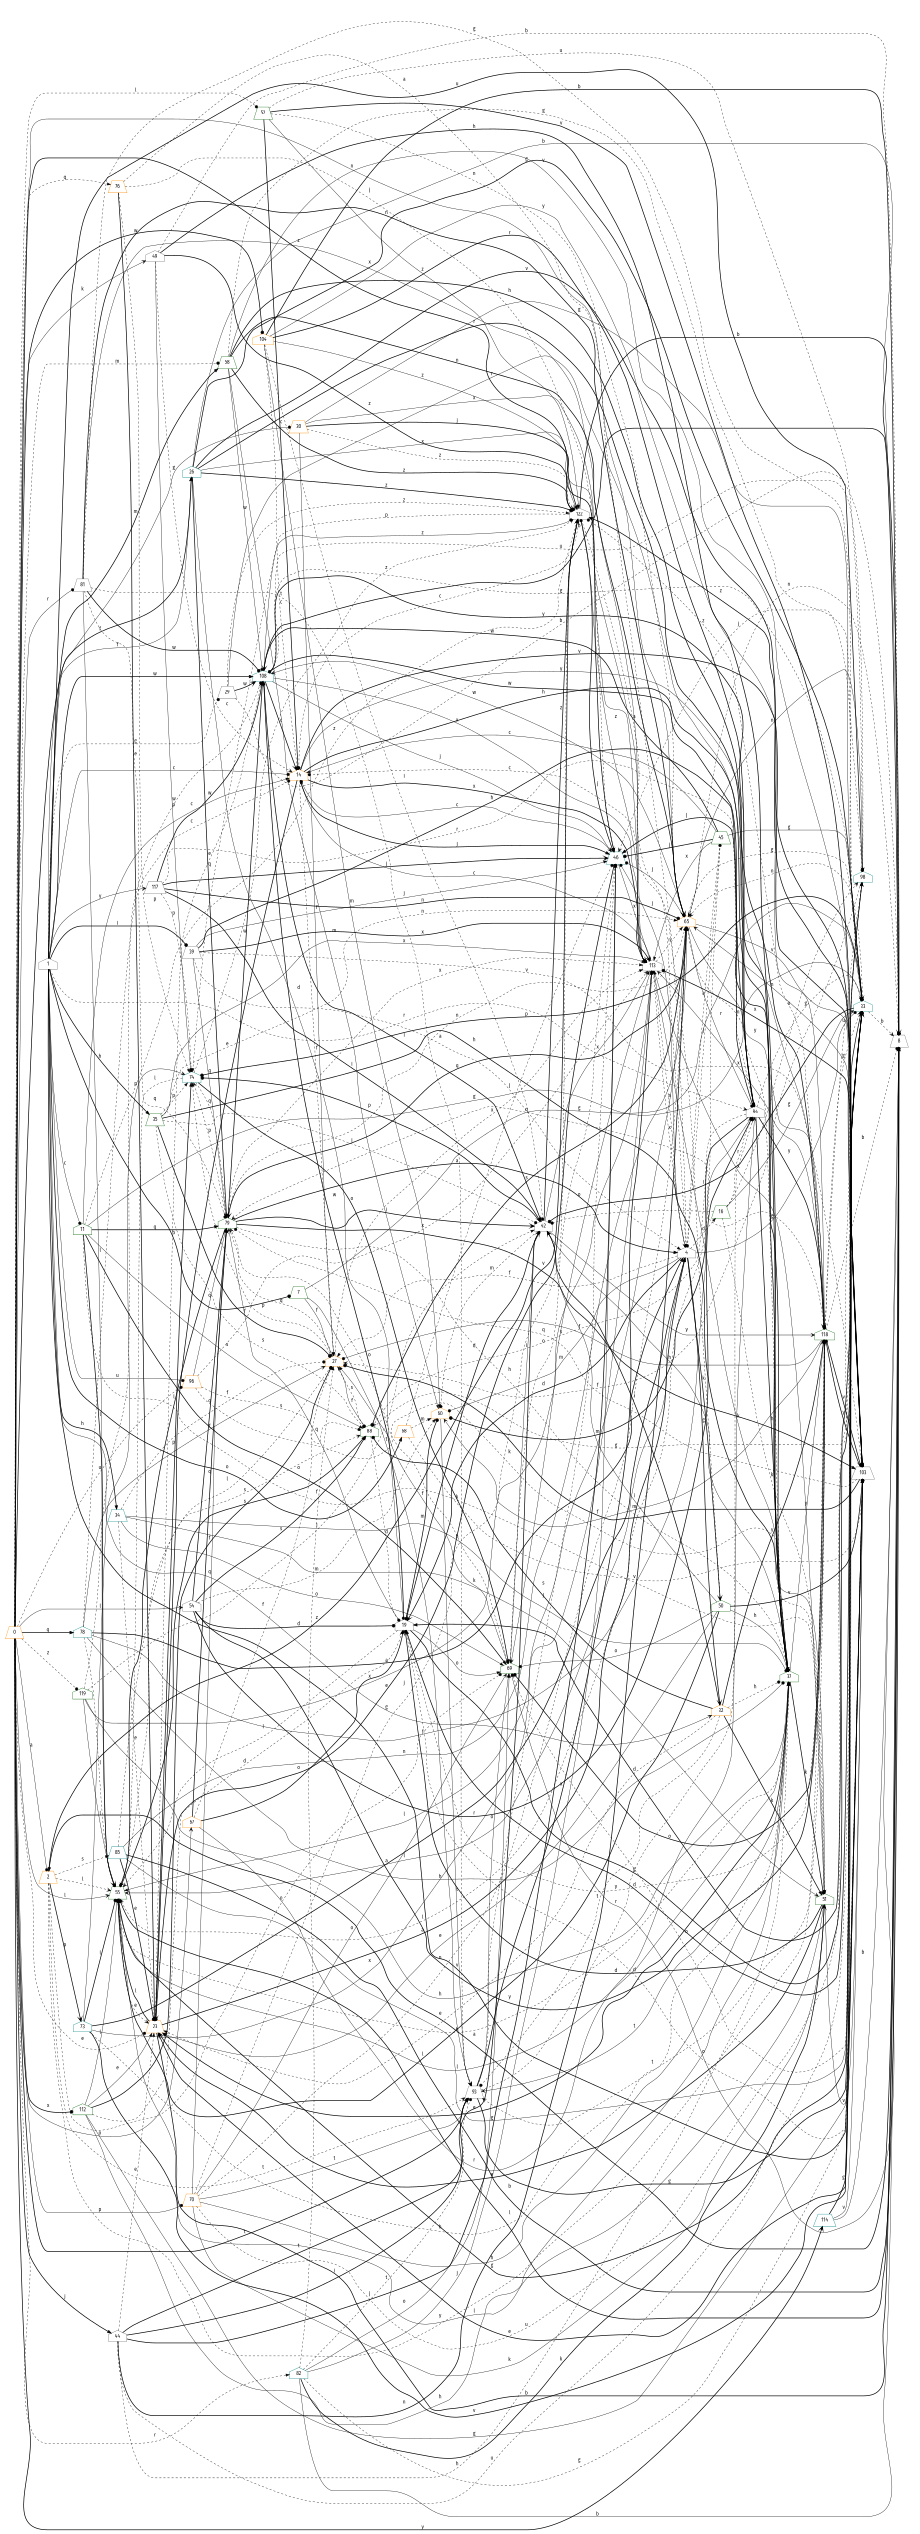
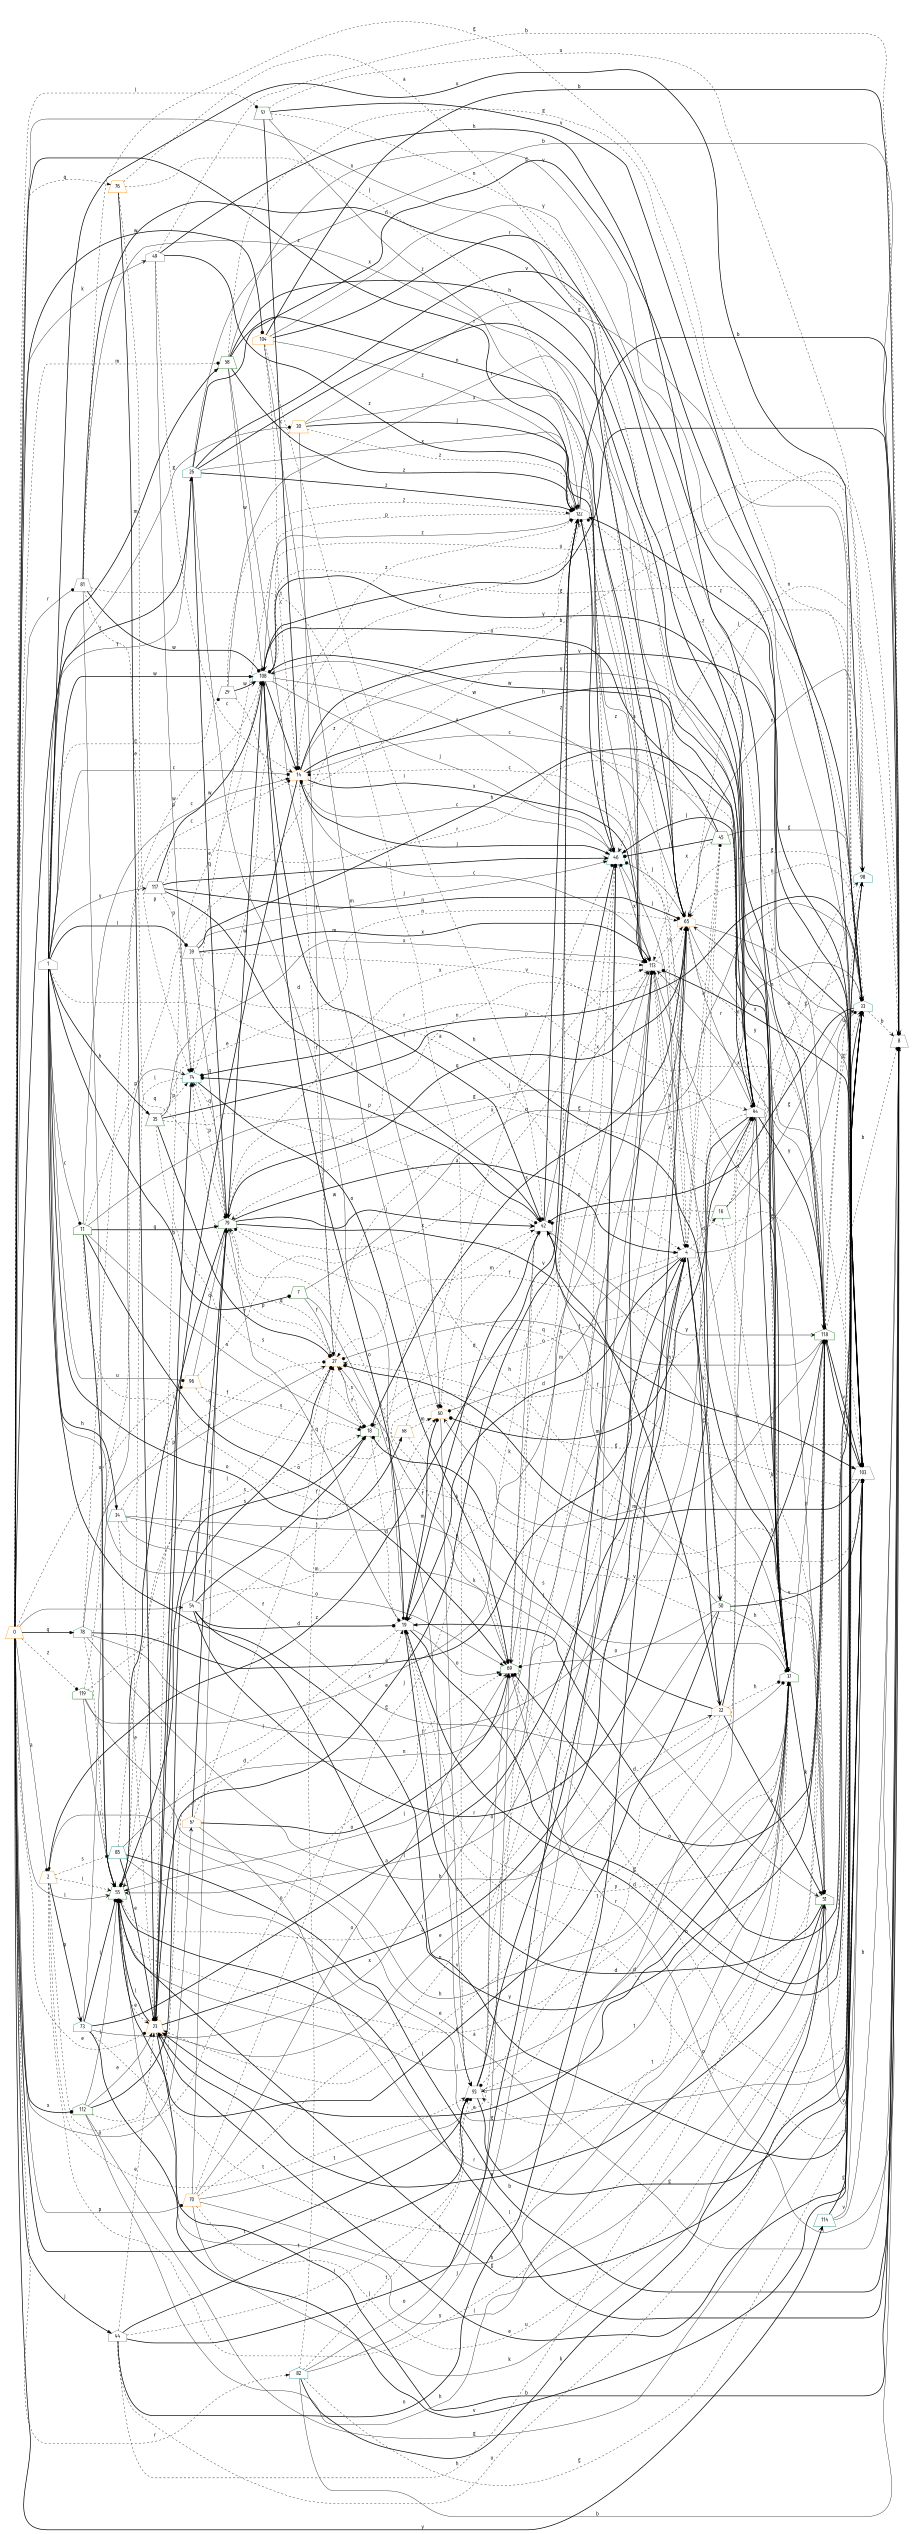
(405, 97) -> (405, 97)
(492, 631) -> (492, 631)
(675, 895) -> (675, 895)
(370, 1431) -> (370, 1431)
(210, 1572) -> (210, 1572)
(328, 1751) -> (387, 1815)
(504, 1901) -> (504, 1901)
(880, 2209) -> (880, 2209)
